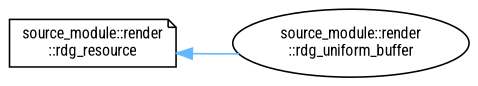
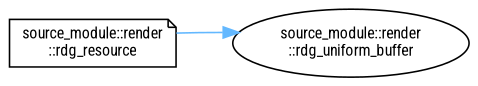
(216, 54) -> (200, 33)
